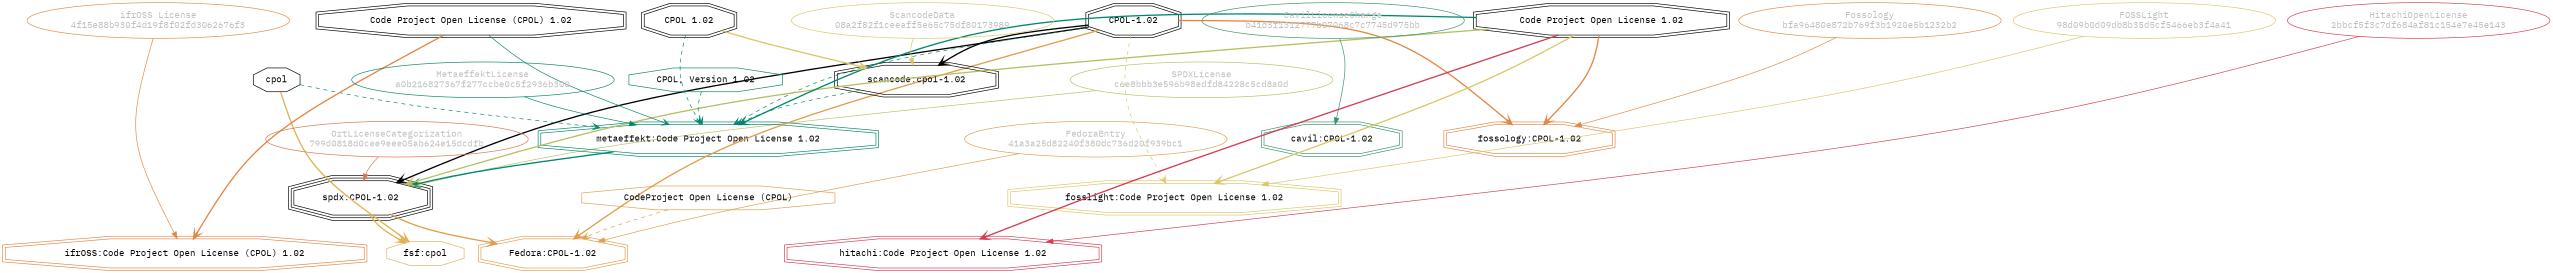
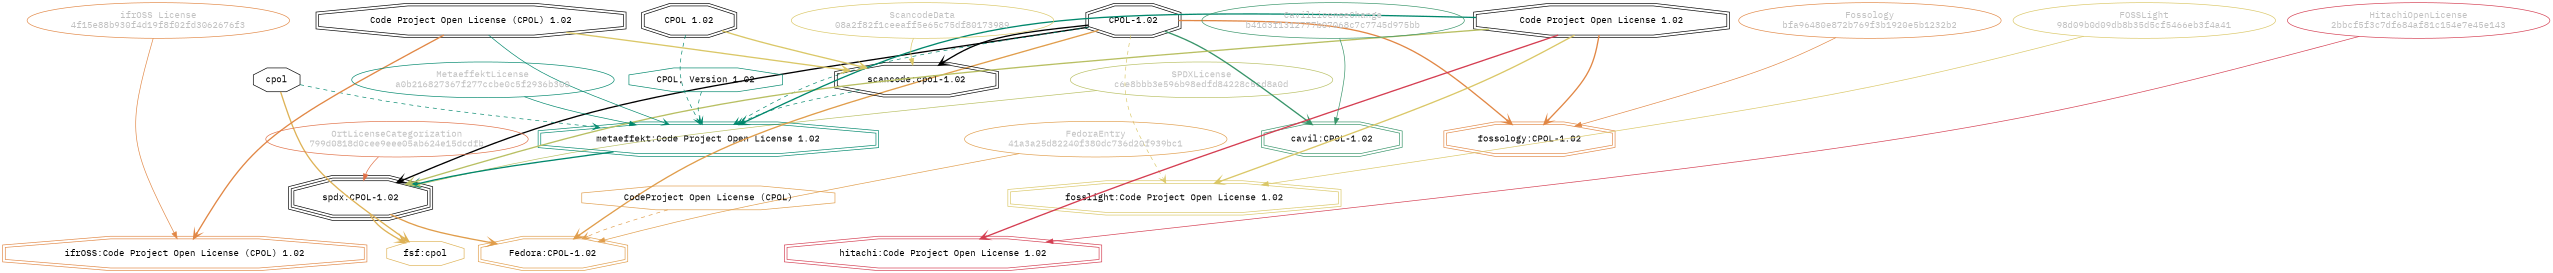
none -> (705, 51)
none -> (1239, 71)
